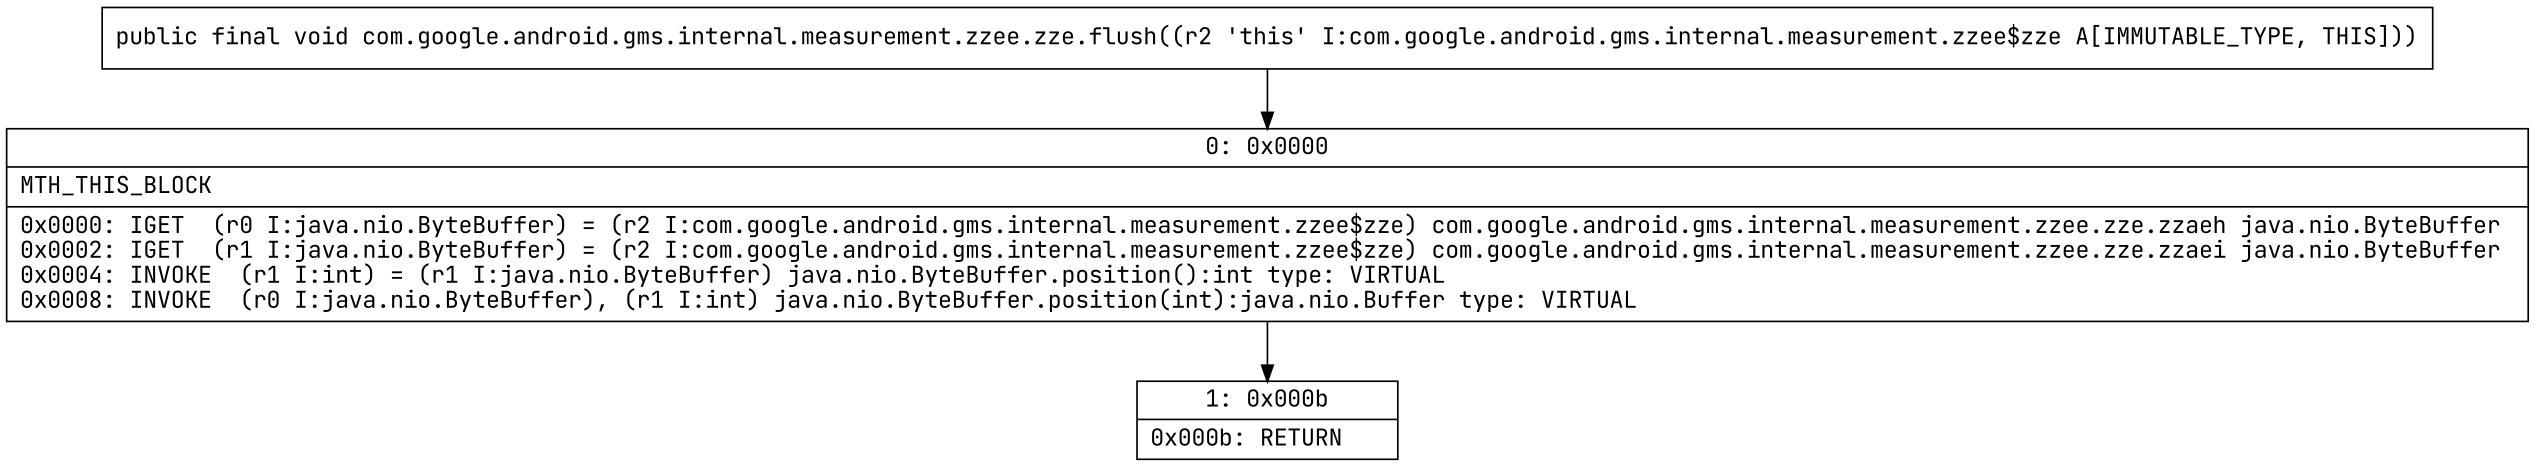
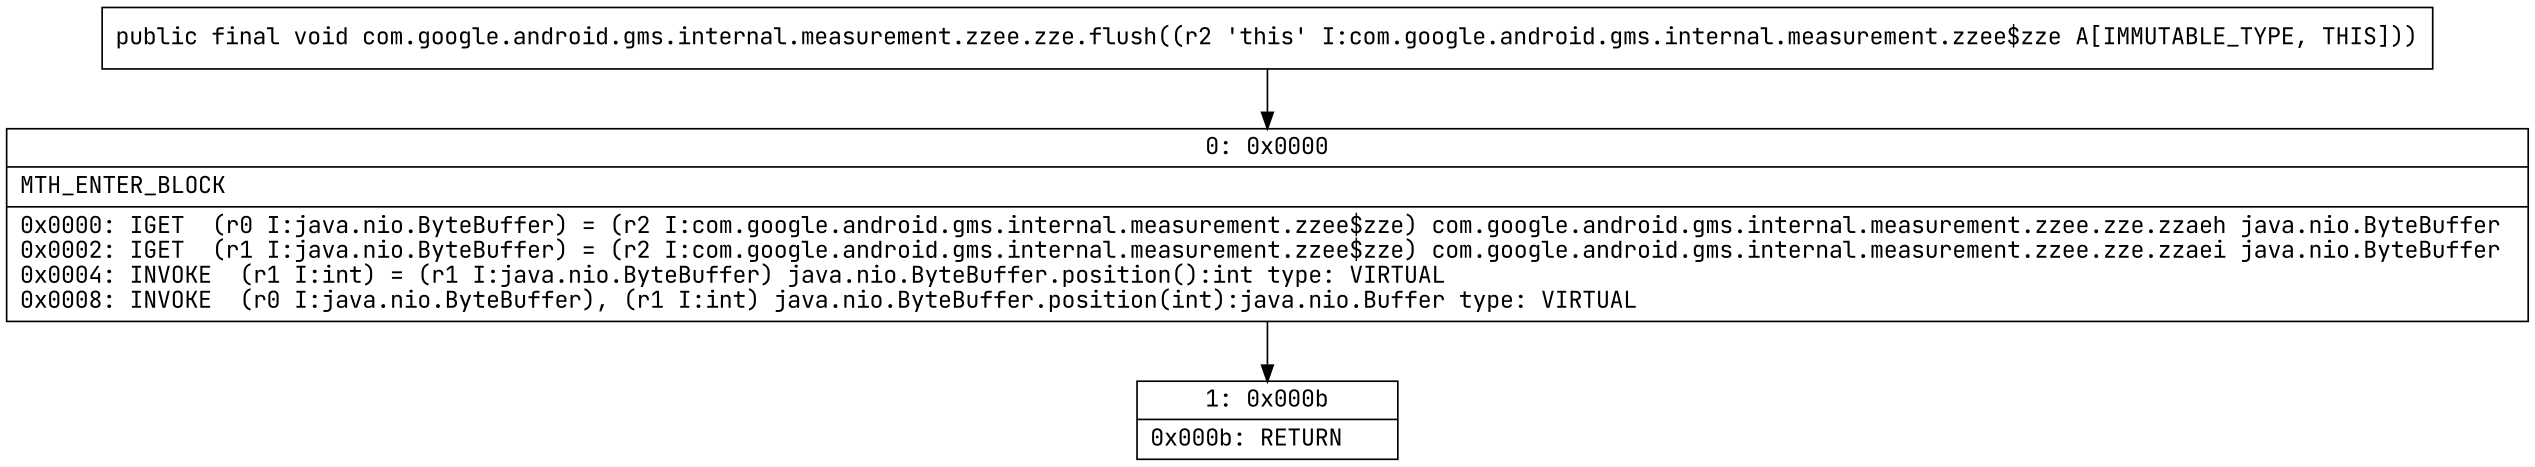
(116, 186) -> (123, 186)
